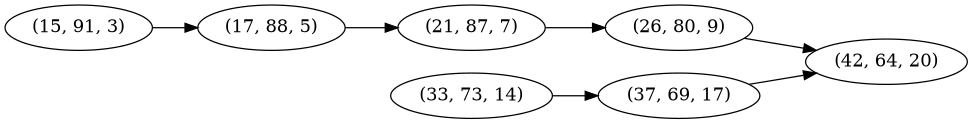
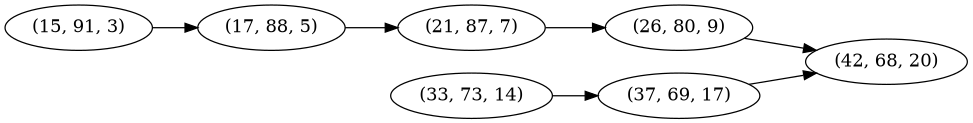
(886, 62) -> (886, 62)
